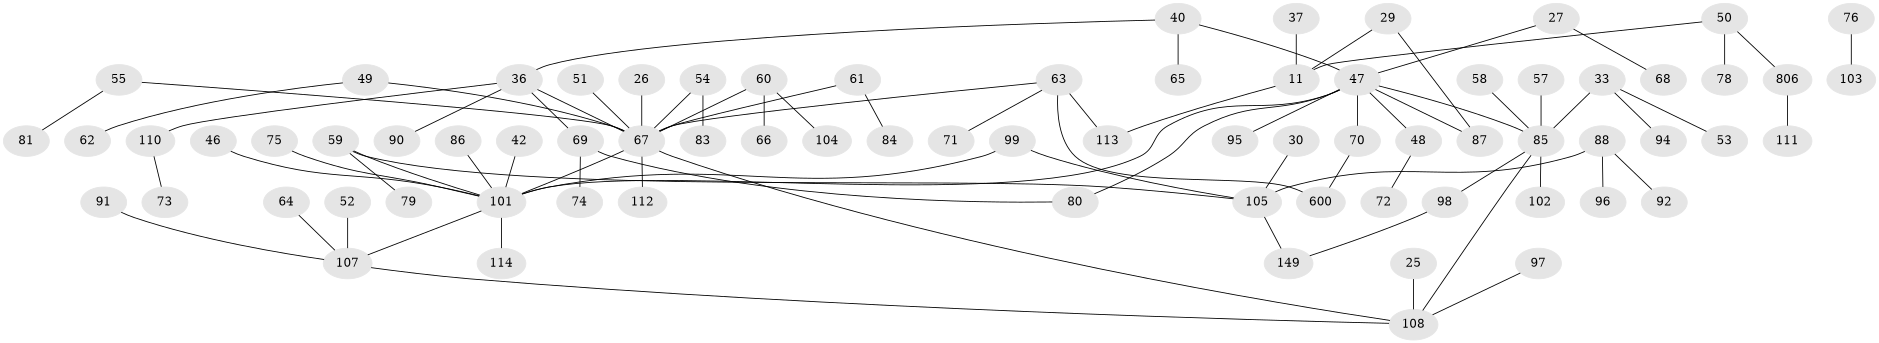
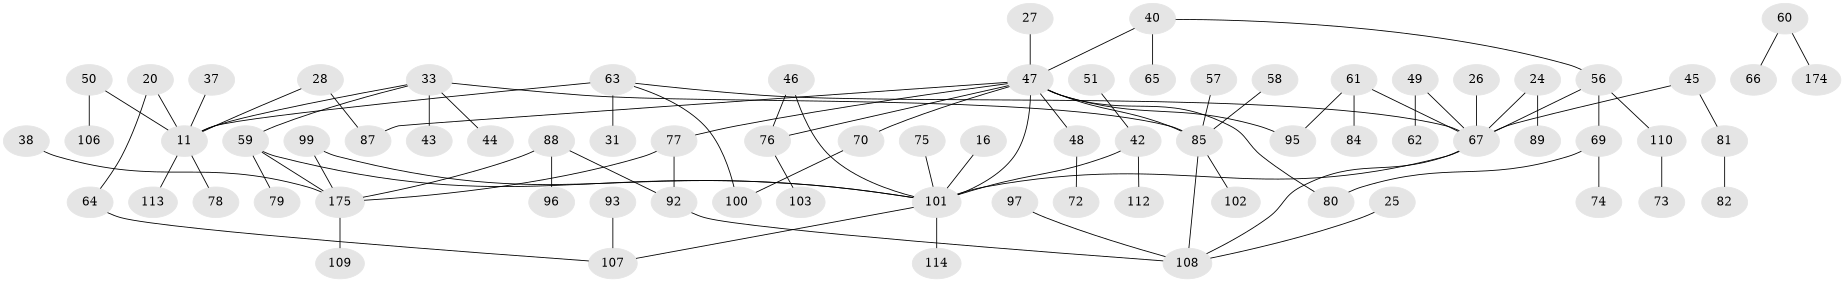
(1388, 19) -> (320, 80)
(1725, 49) -> (198, 167)
(119, 80) -> (1692, 80)
none -> (150, 80)
(519, 80) -> (1599, 80)
(703, 80) -> (1538, 80)
(1663, 80) -> none
(1788, 80) -> (89, 141)
none -> (349, 102)
none -> (304, 105)
(709, 107) -> none
(611, 110) -> (1115, 110)
none -> (899, 110)
(1083, 110) -> (395, 102)
none -> (779, 111)
none -> (1319, 115)
(397, 141) -> none
(458, 141) -> (983, 141)
none -> (674, 141)
(703, 141) -> (1538, 141)
(827, 141) -> (1816, 80)
(951, 141) -> (613, 141)
(1296, 141) -> (26, 141)
(1663, 141) -> (490, 141)
(1725, 141) -> (429, 141)
(1788, 141) -> none
(642, 170) -> (1139, 169)
(104, 202) -> (613, 202)
(348, 202) -> none
(1257, 202) -> (340, 202)
(1321, 202) -> (737, 202)
(1445, 202) -> none
none -> (1725, 202)
(1289, 264) -> (340, 264)
(880, 305) -> (927, 242)
